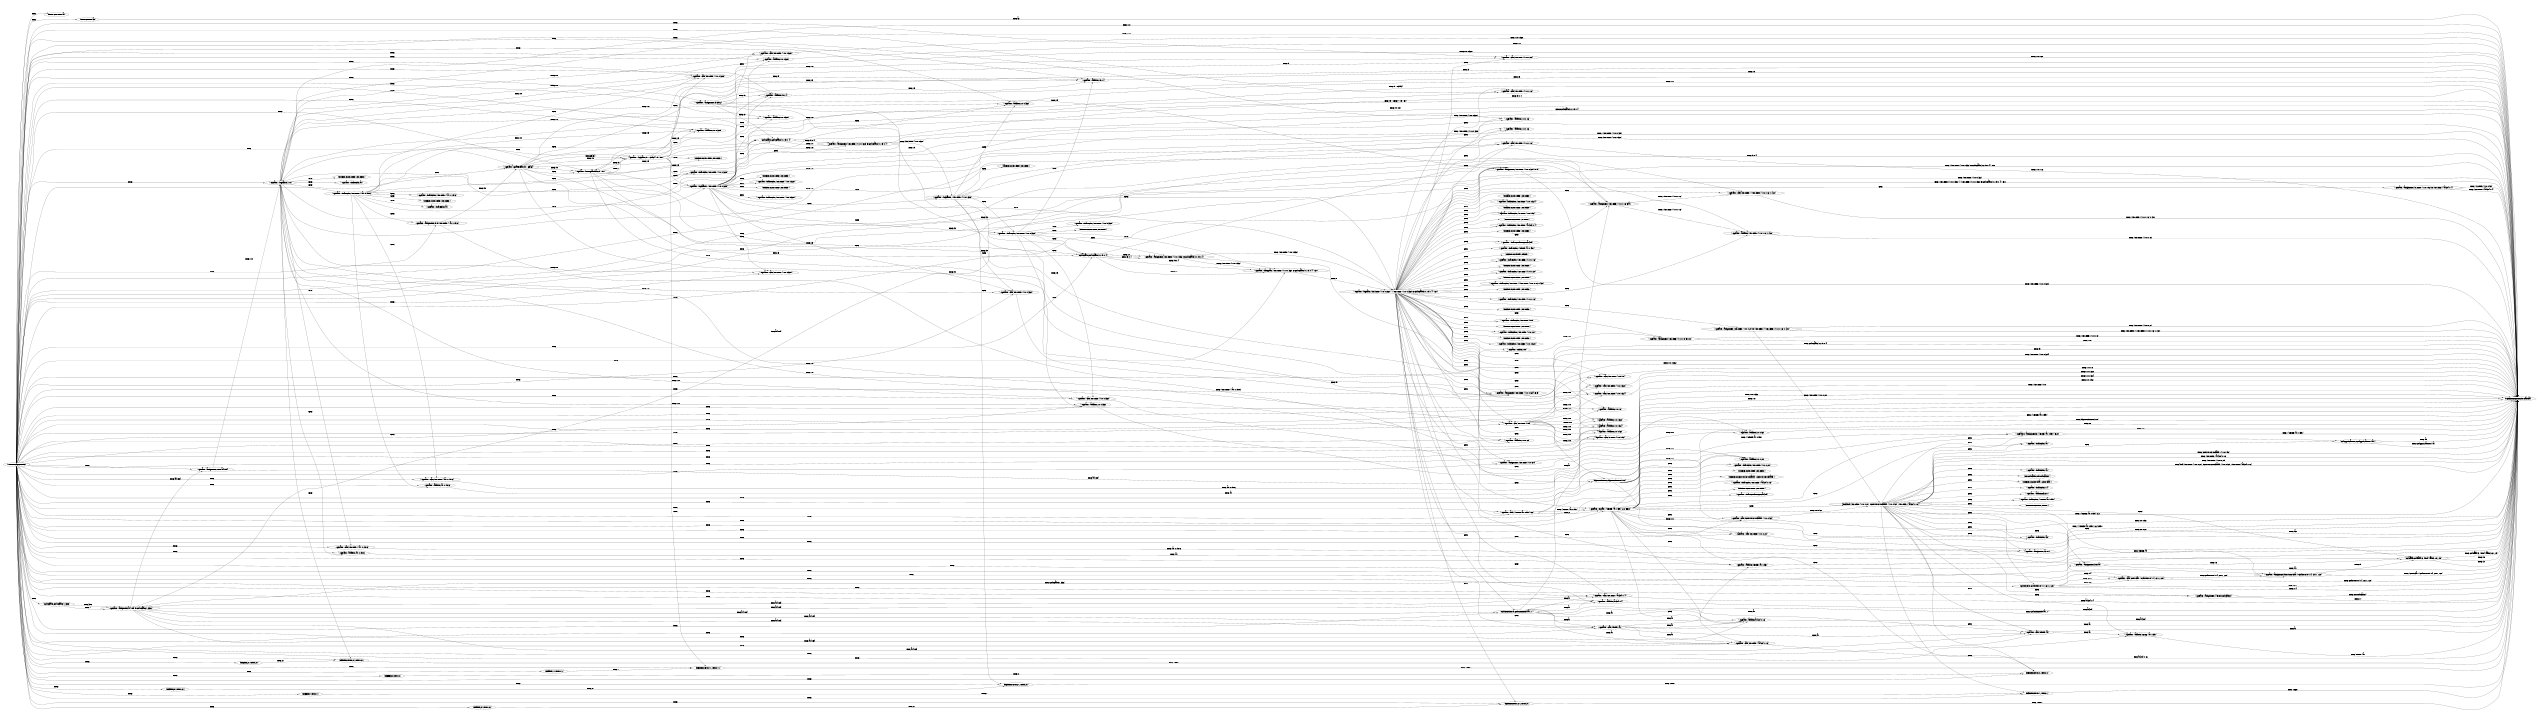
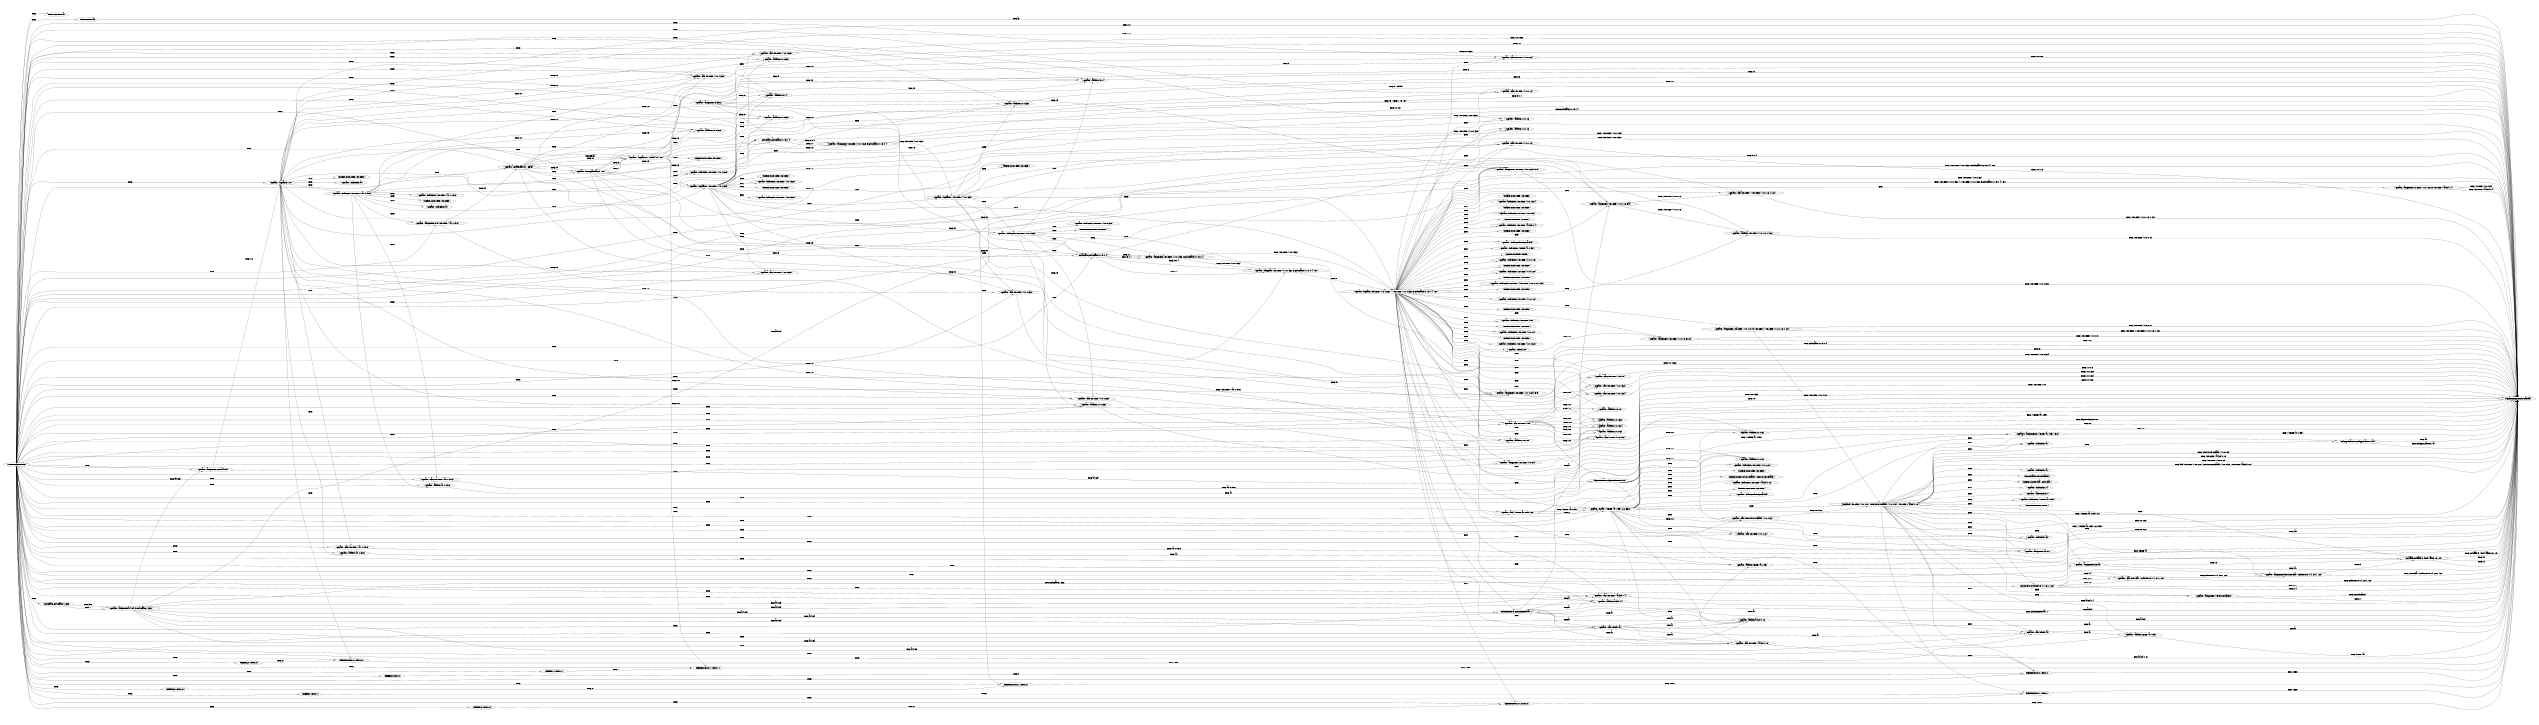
none -> (2412, 673)
